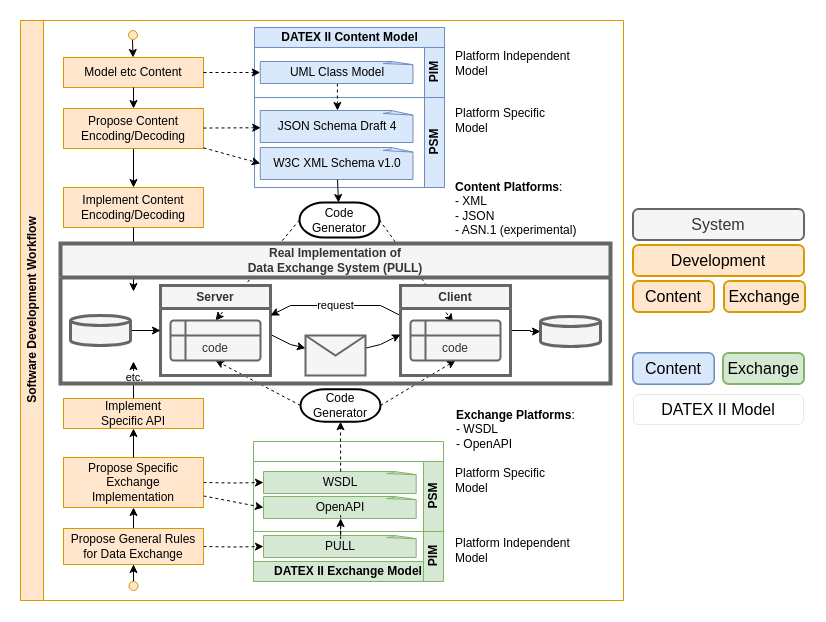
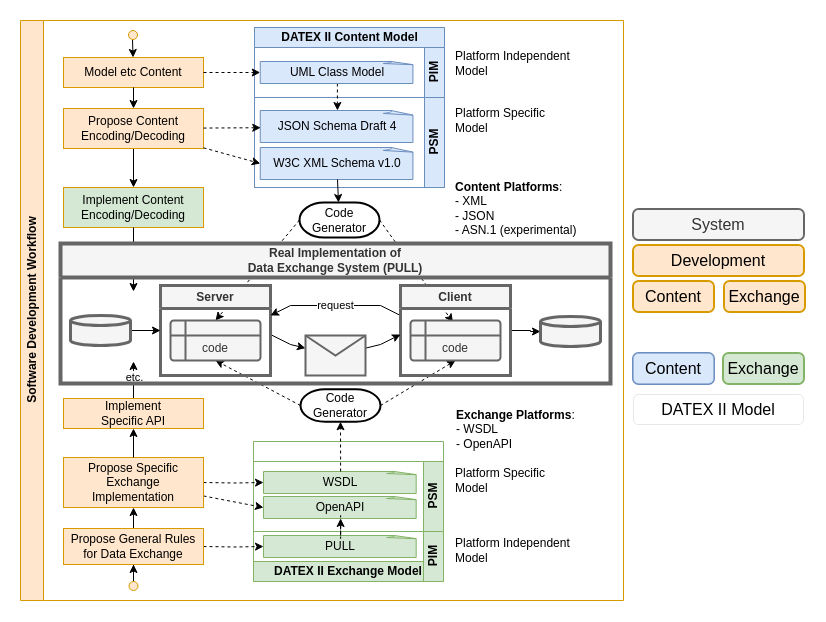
(134, 208) -> (134, 208)
